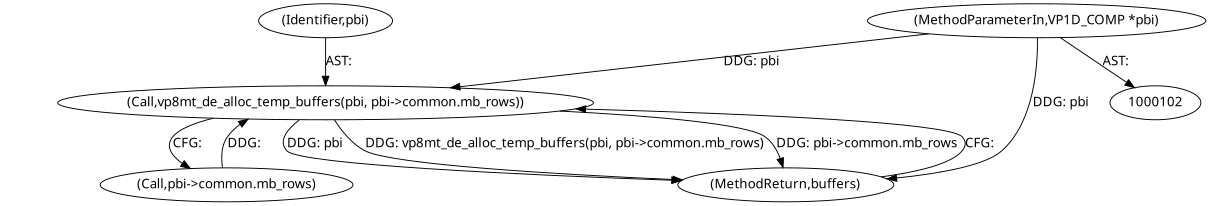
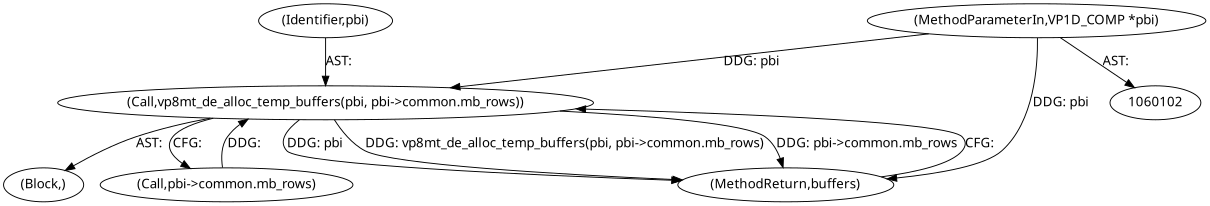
(1155, 103) -> (1155, 103)
none -> (44, 185)
